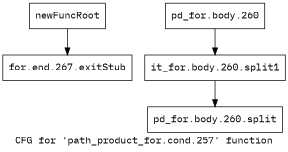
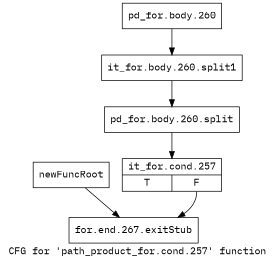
none -> (172, 175)
